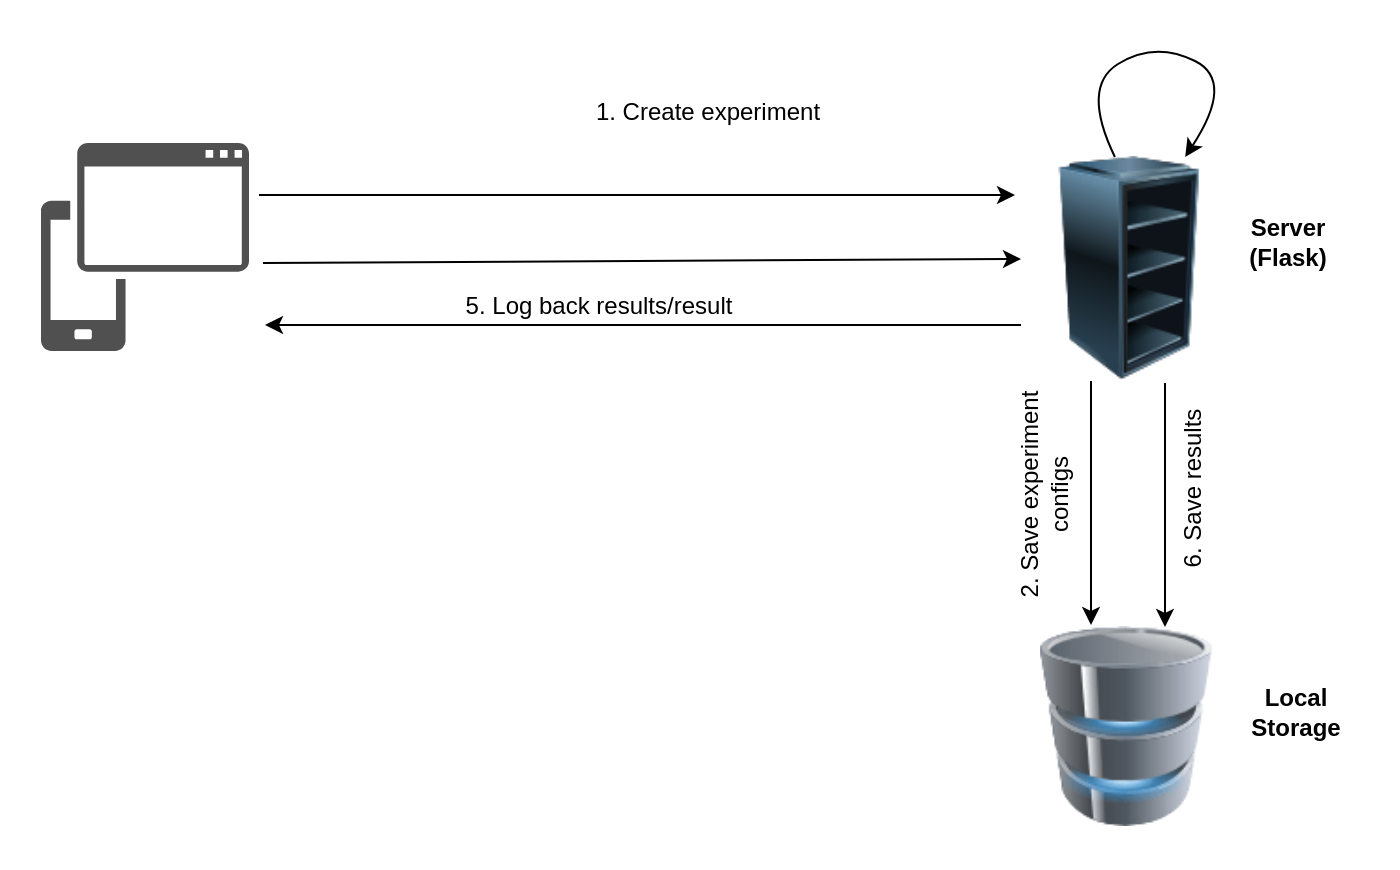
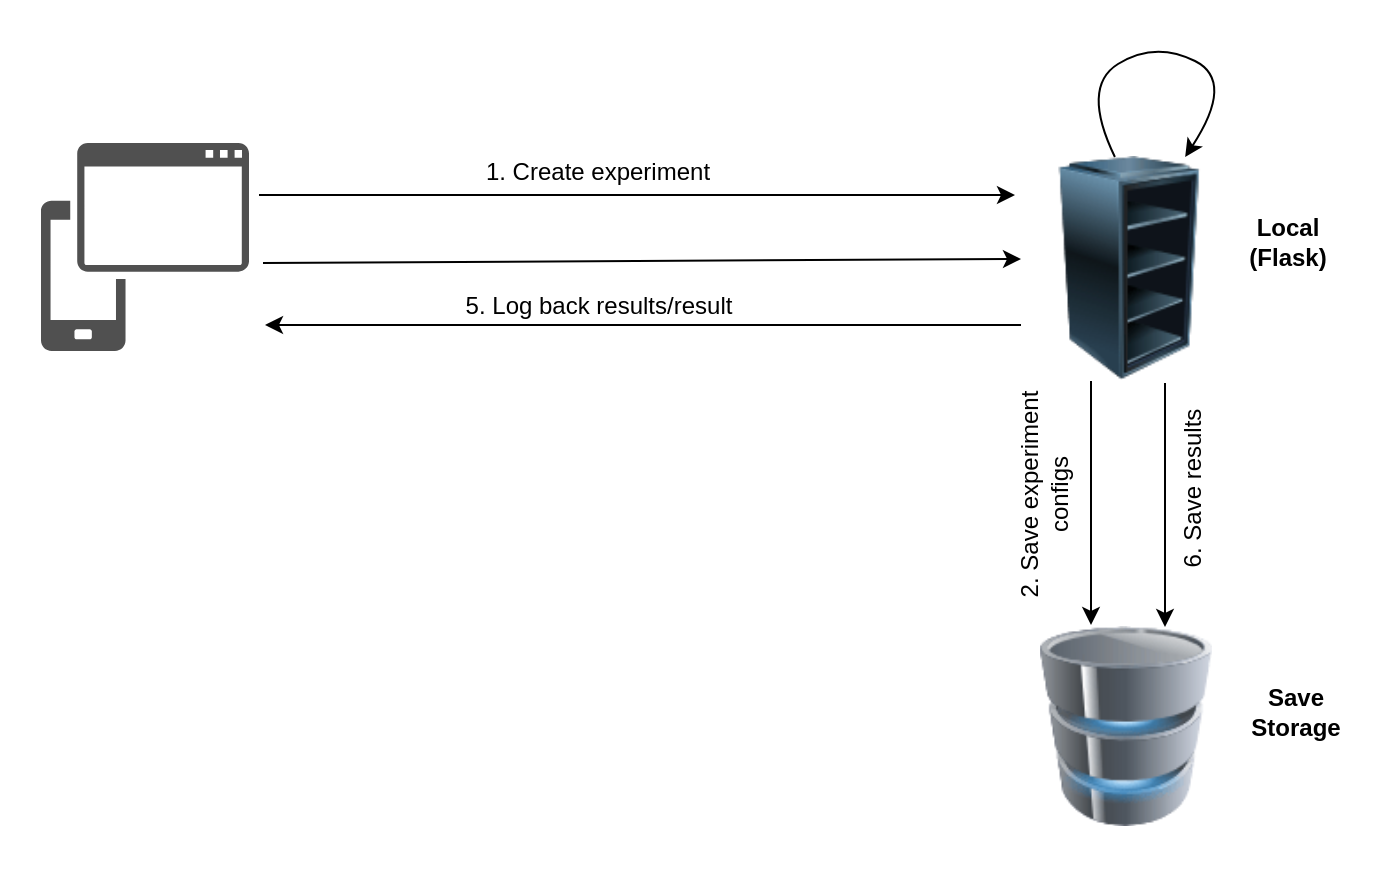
(709, 113) -> (599, 173)
(1289, 243) -> (1289, 243)
(1297, 713) -> (1297, 713)
